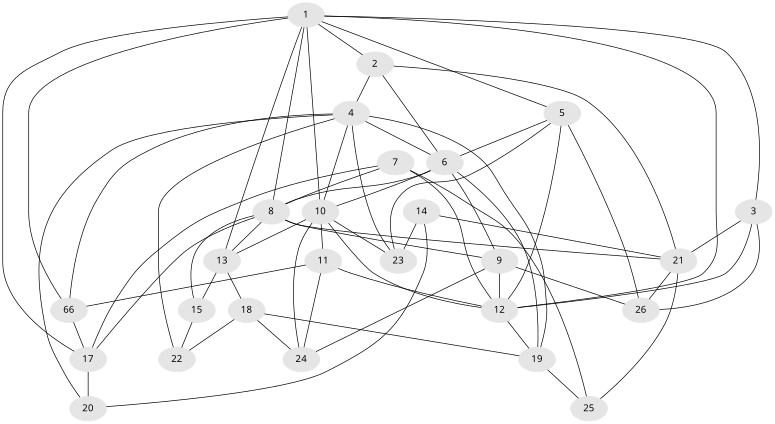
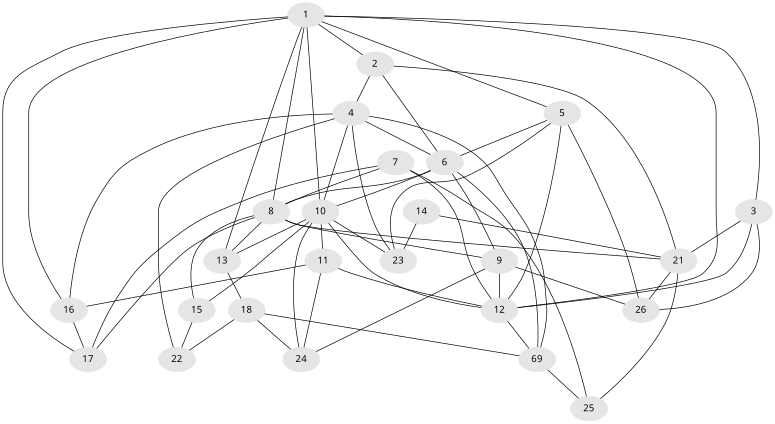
(208, 288) -> (260, 262)
(69, 310) -> (69, 310)
(537, 359) -> (537, 359)
(88, 409) -> none
